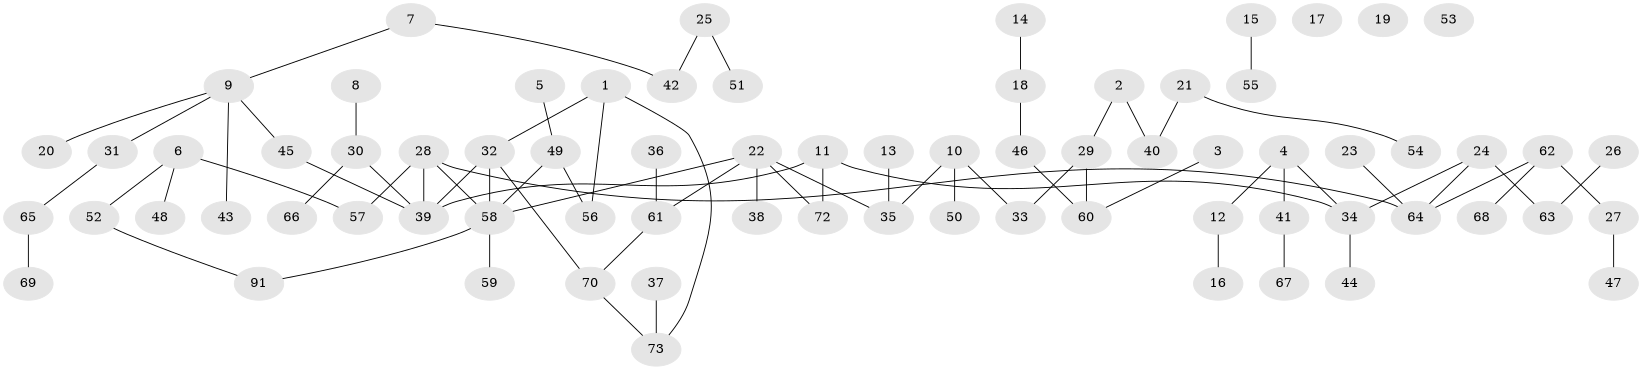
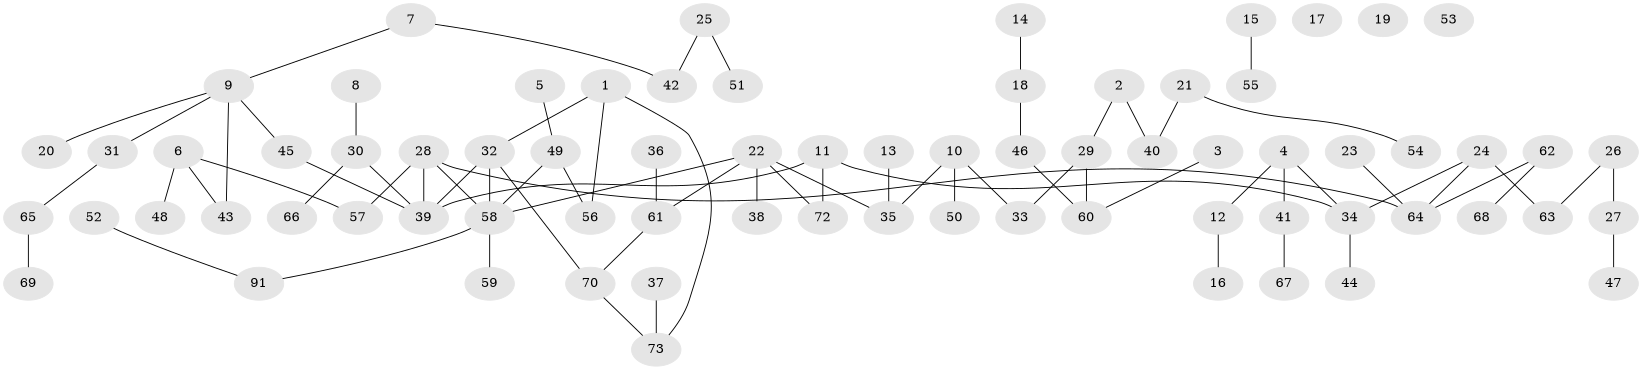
(1577, 181) -> (1614, 185)
(136, 185) -> (202, 185)
